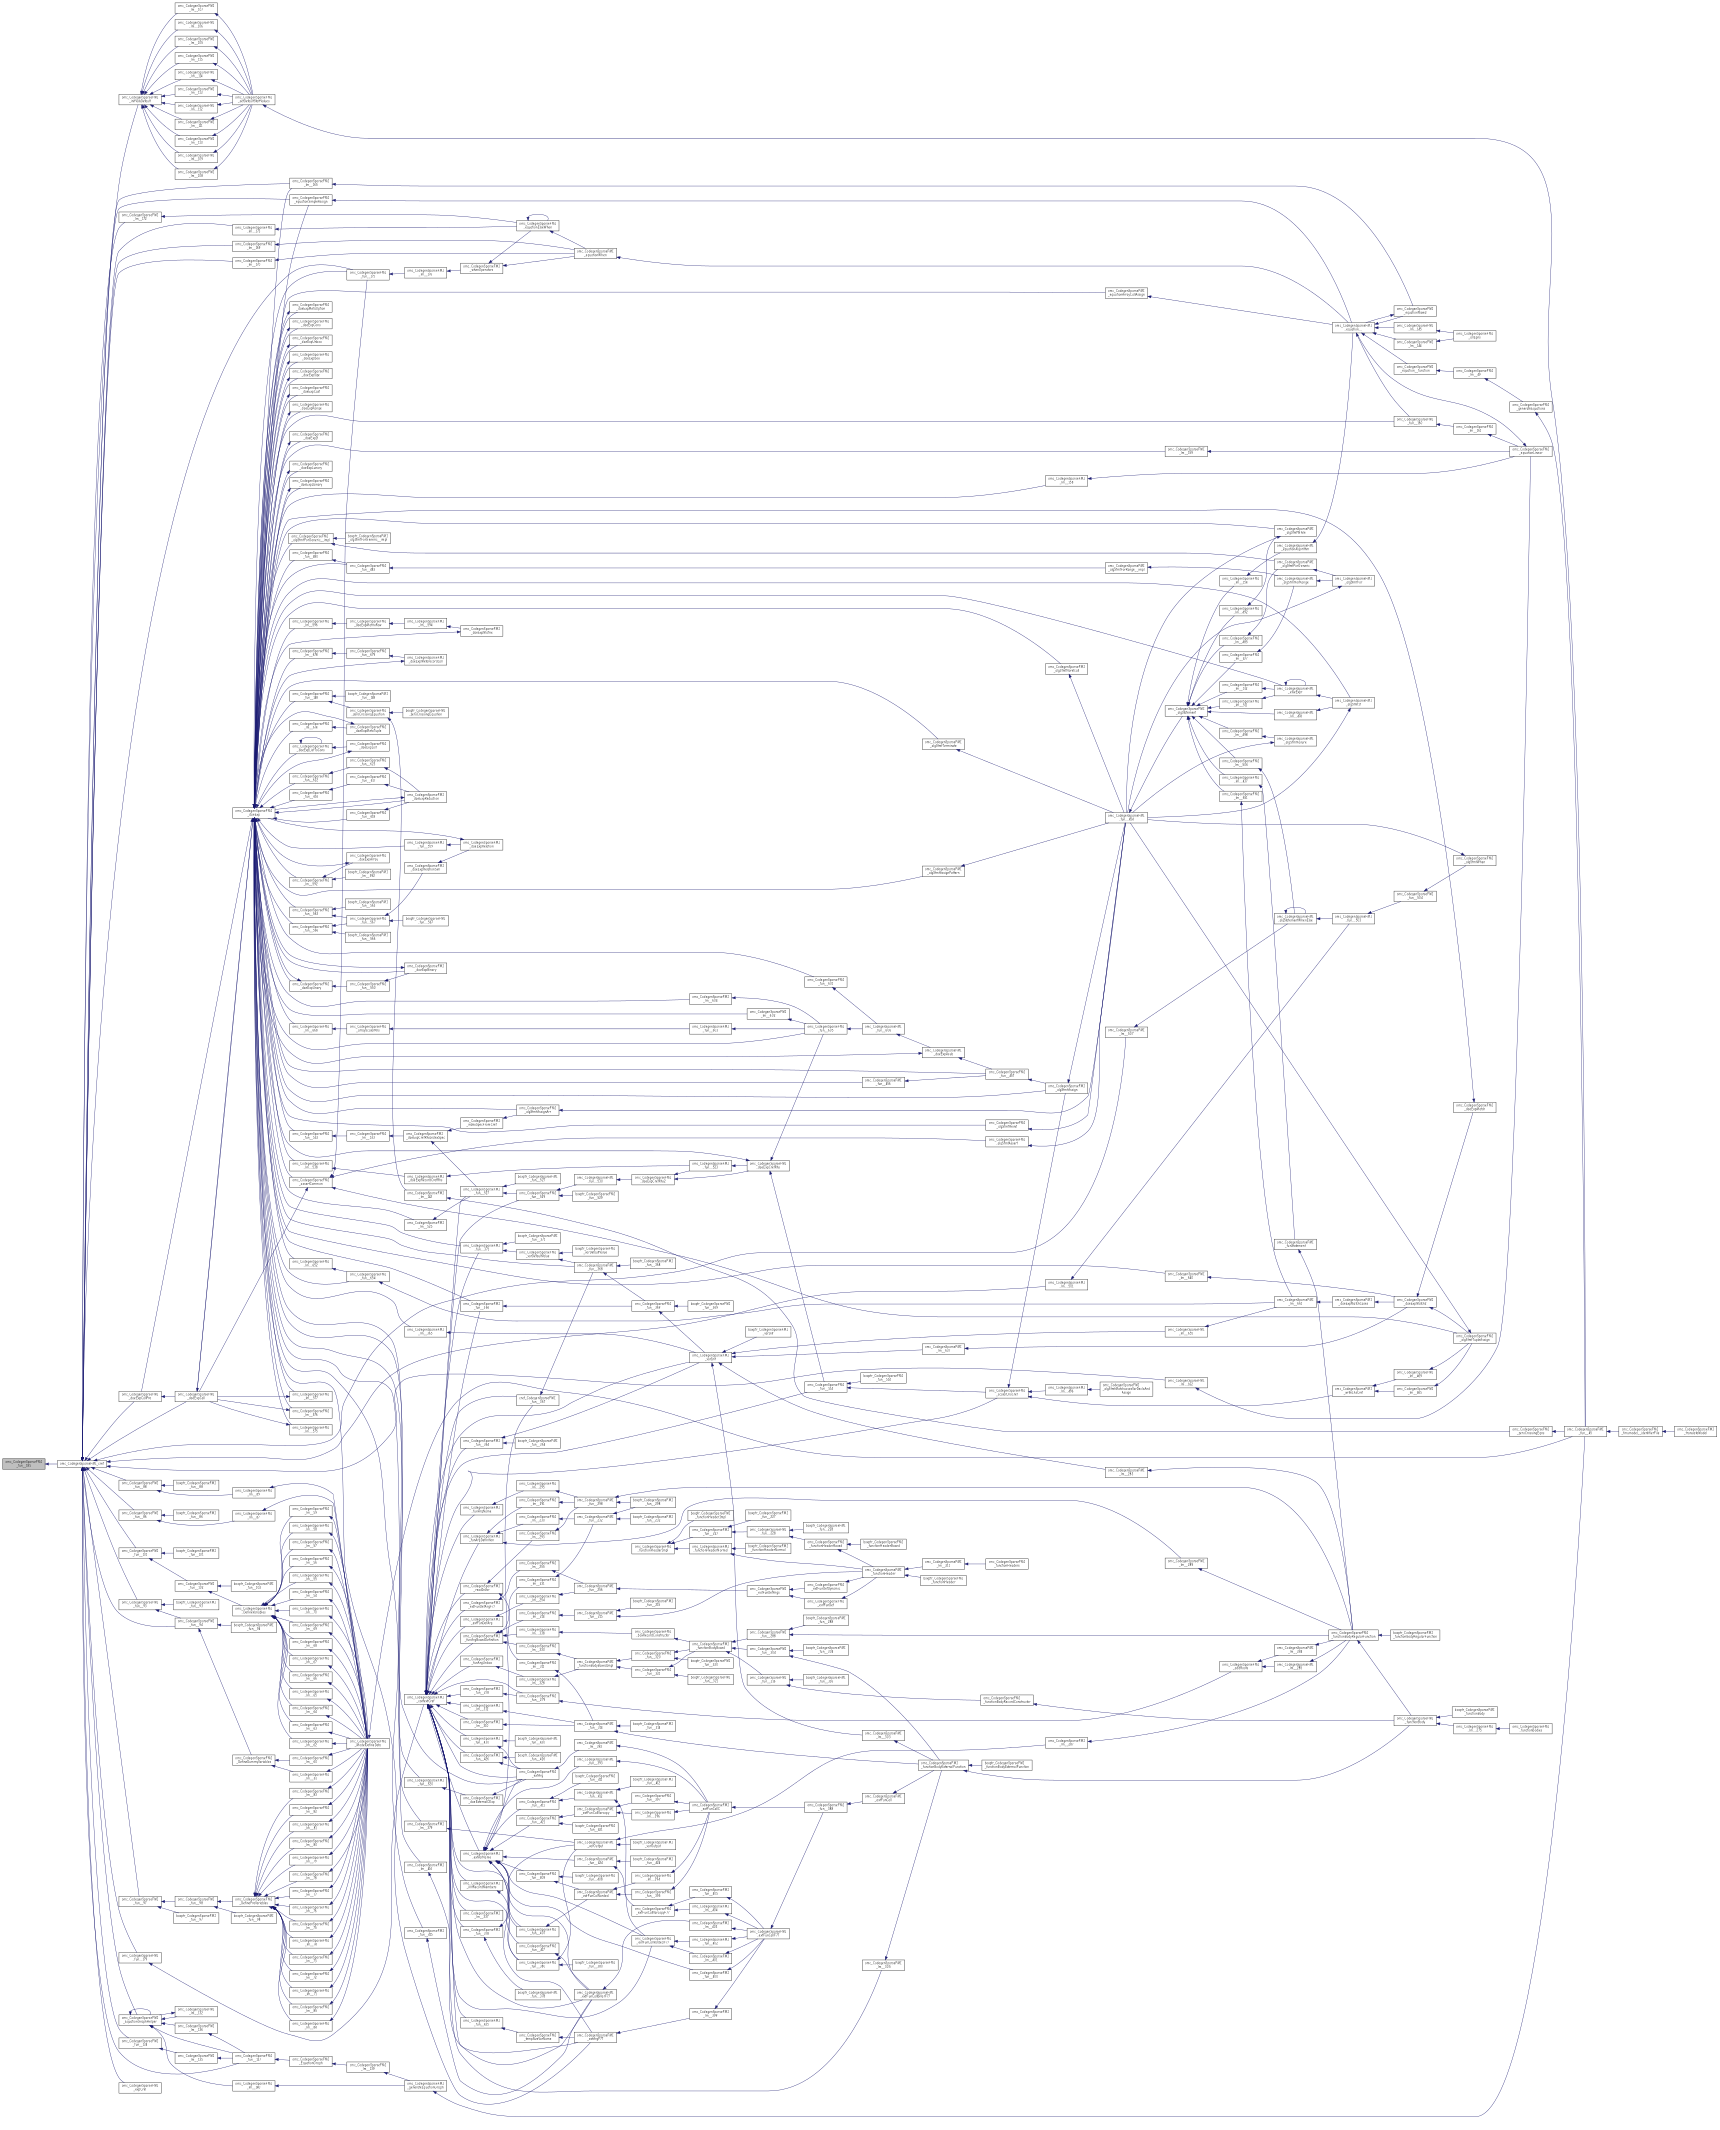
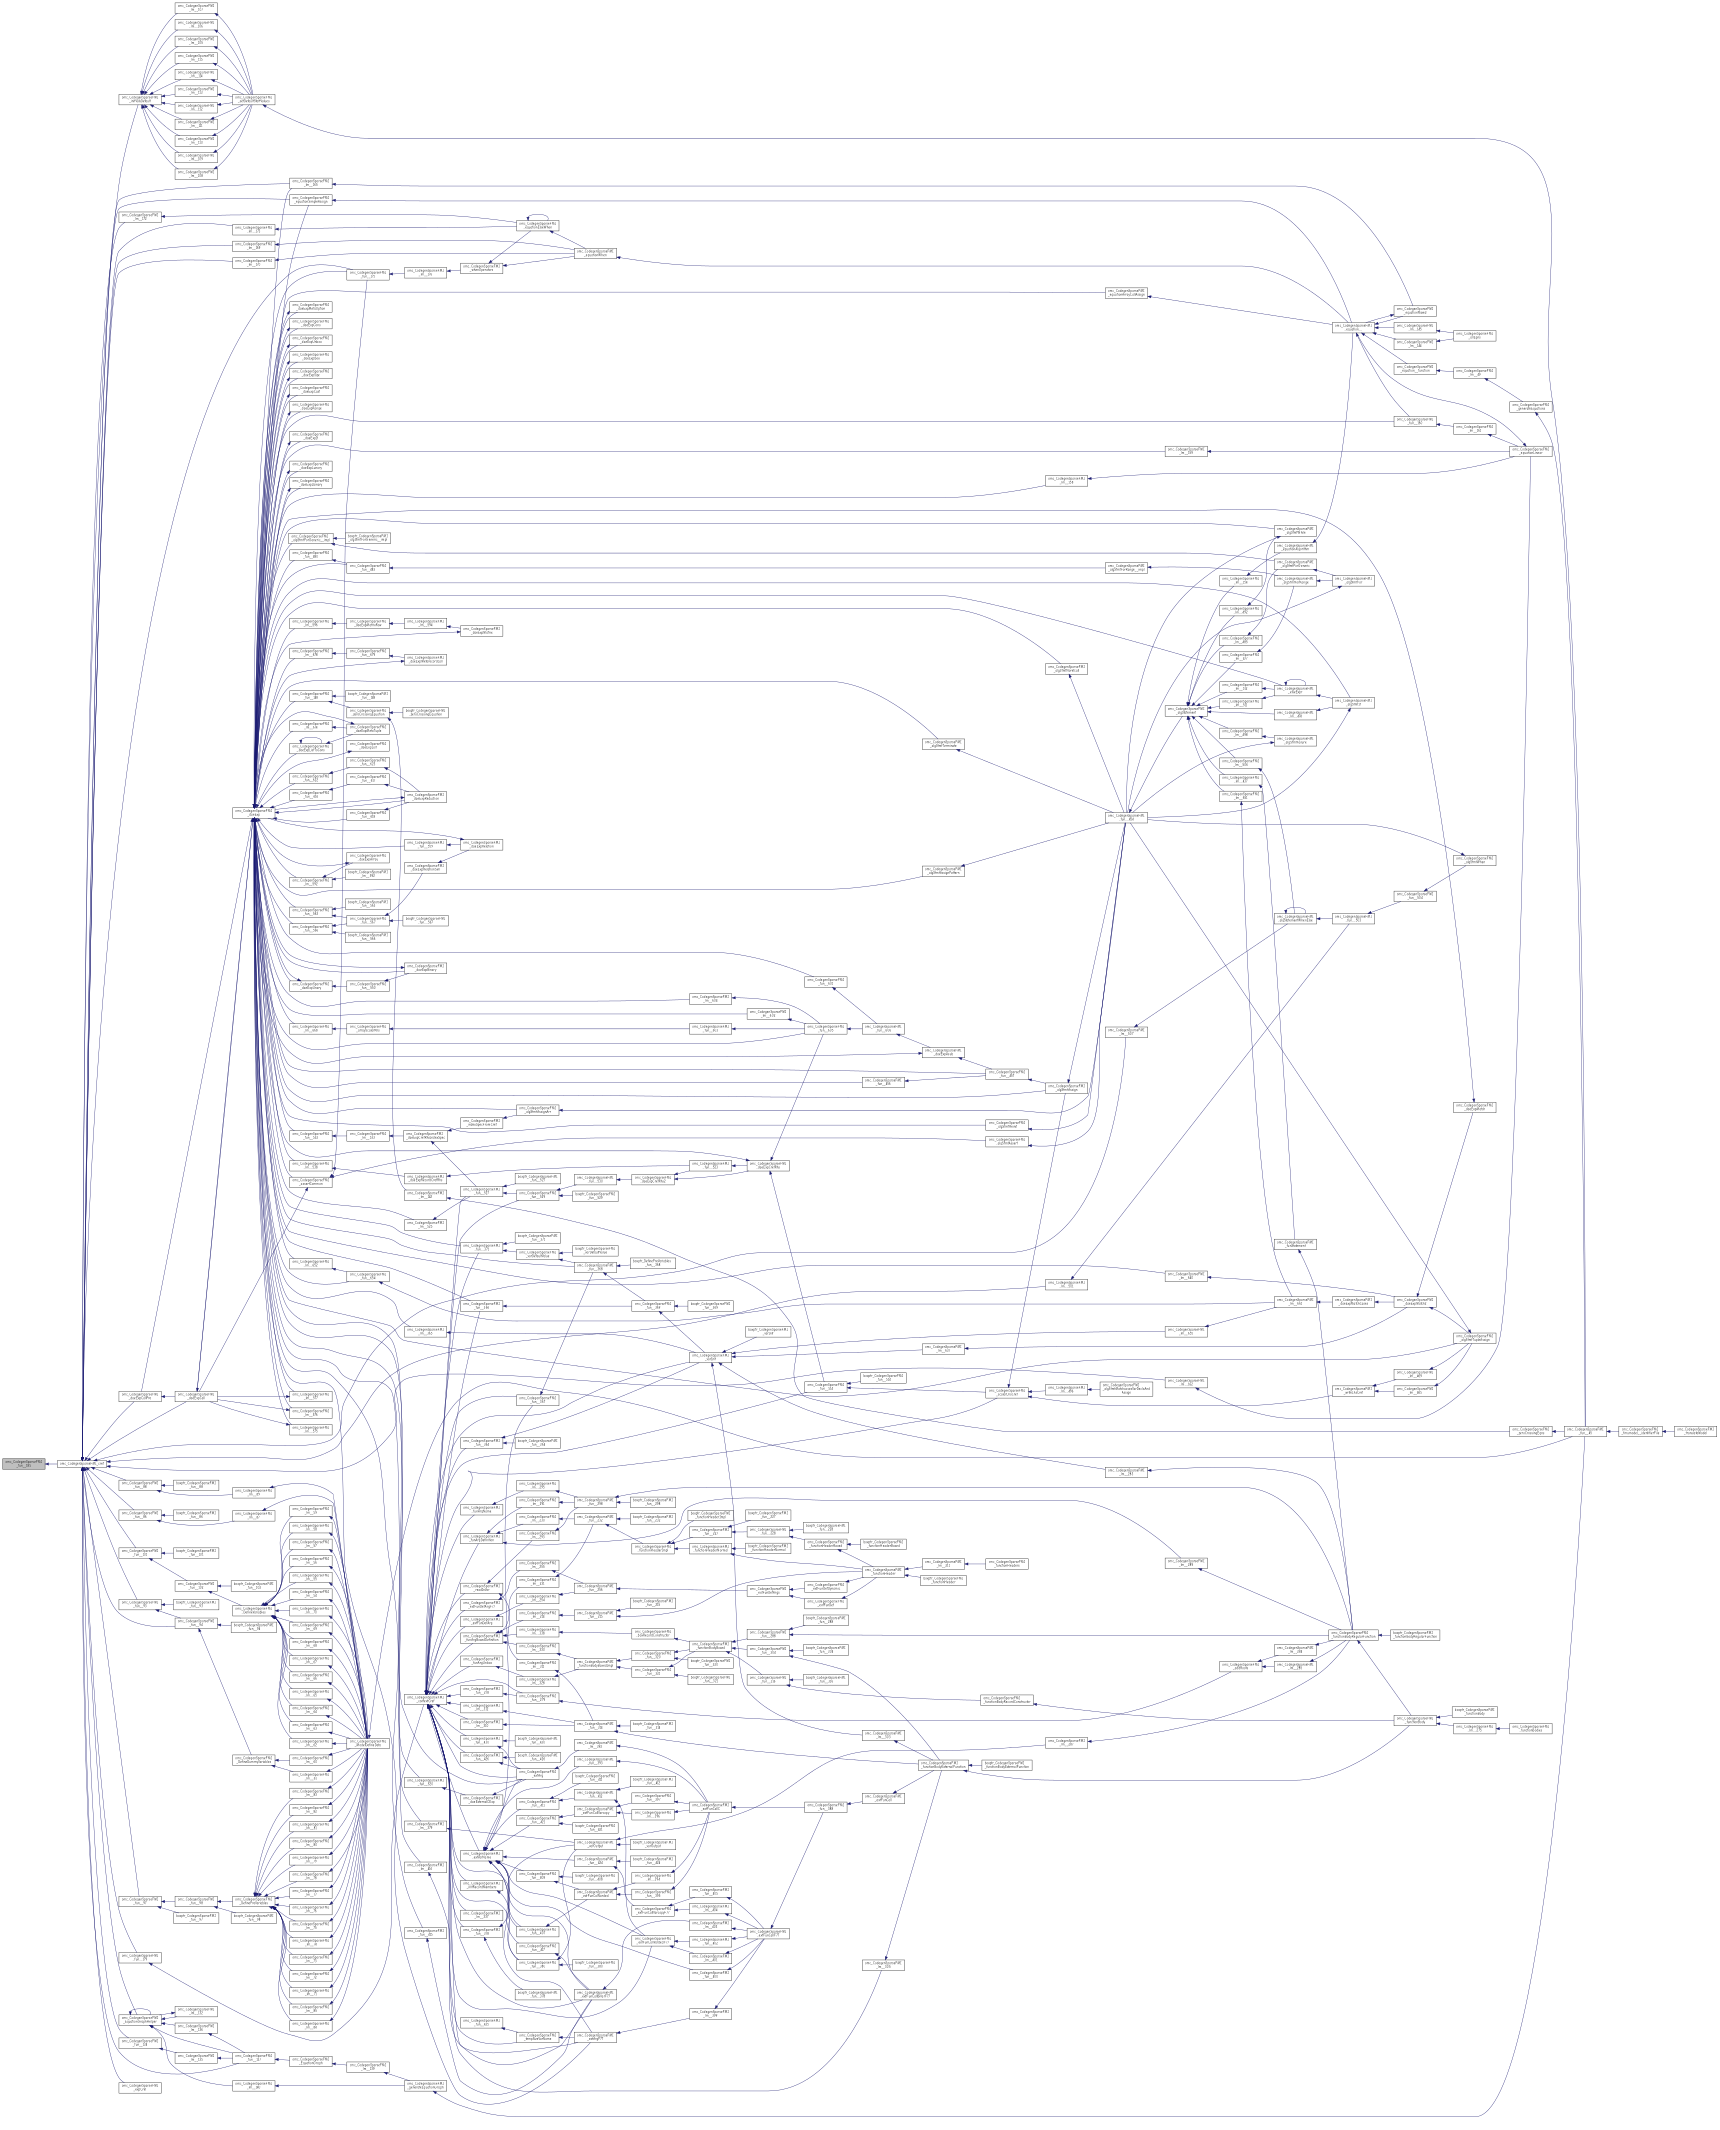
(341, 747) -> (341, 738)
(653, 1263) -> (653, 1263)
(889, 1314) -> (629, 1373)
(538, 1400) -> (538, 1400)
(626, 1510) -> (626, 1535)
(450, 1863) -> (449, 1899)
